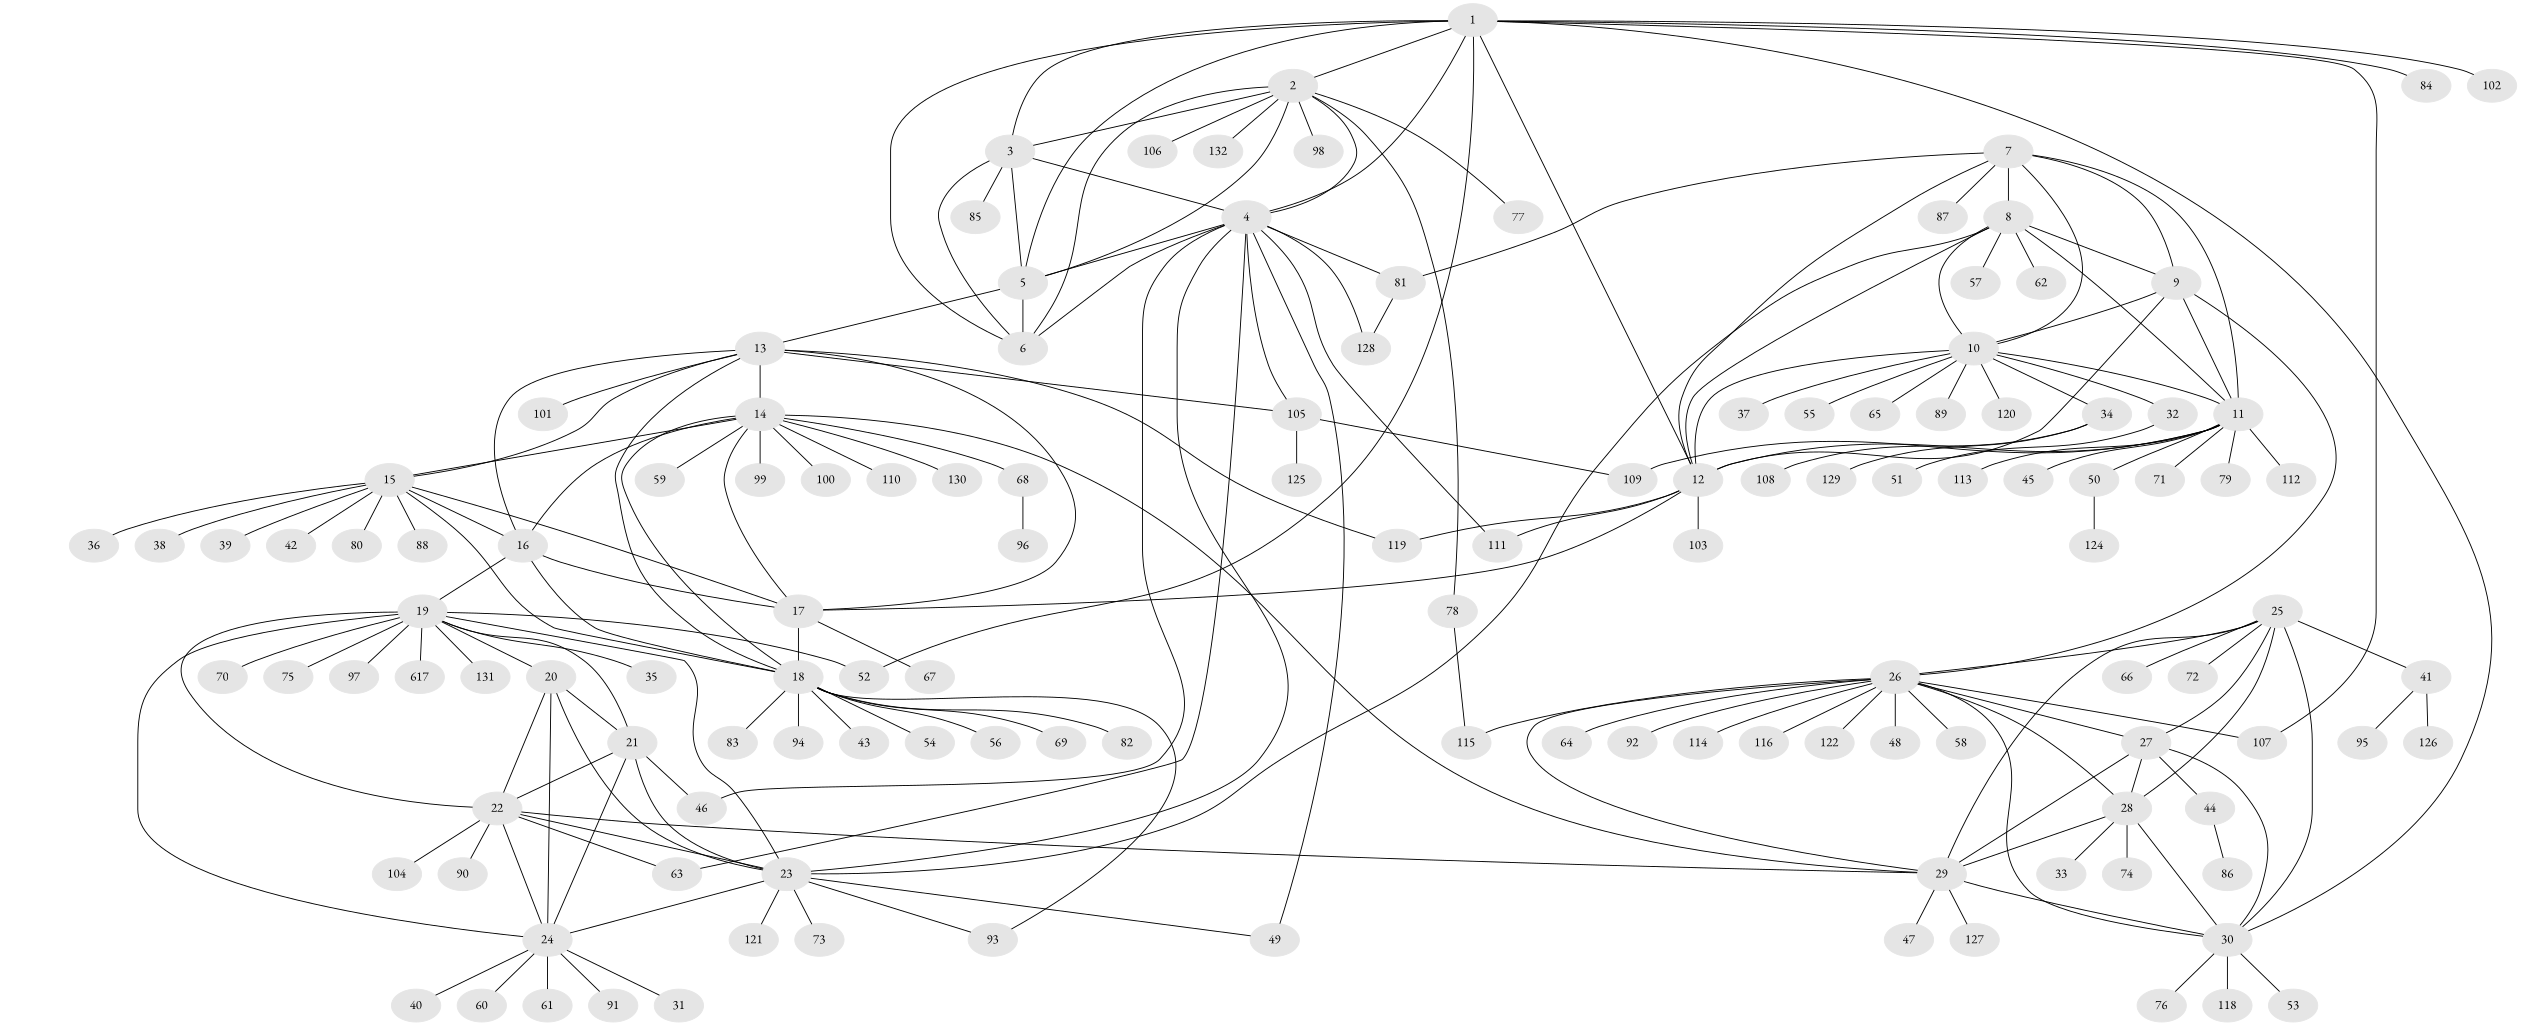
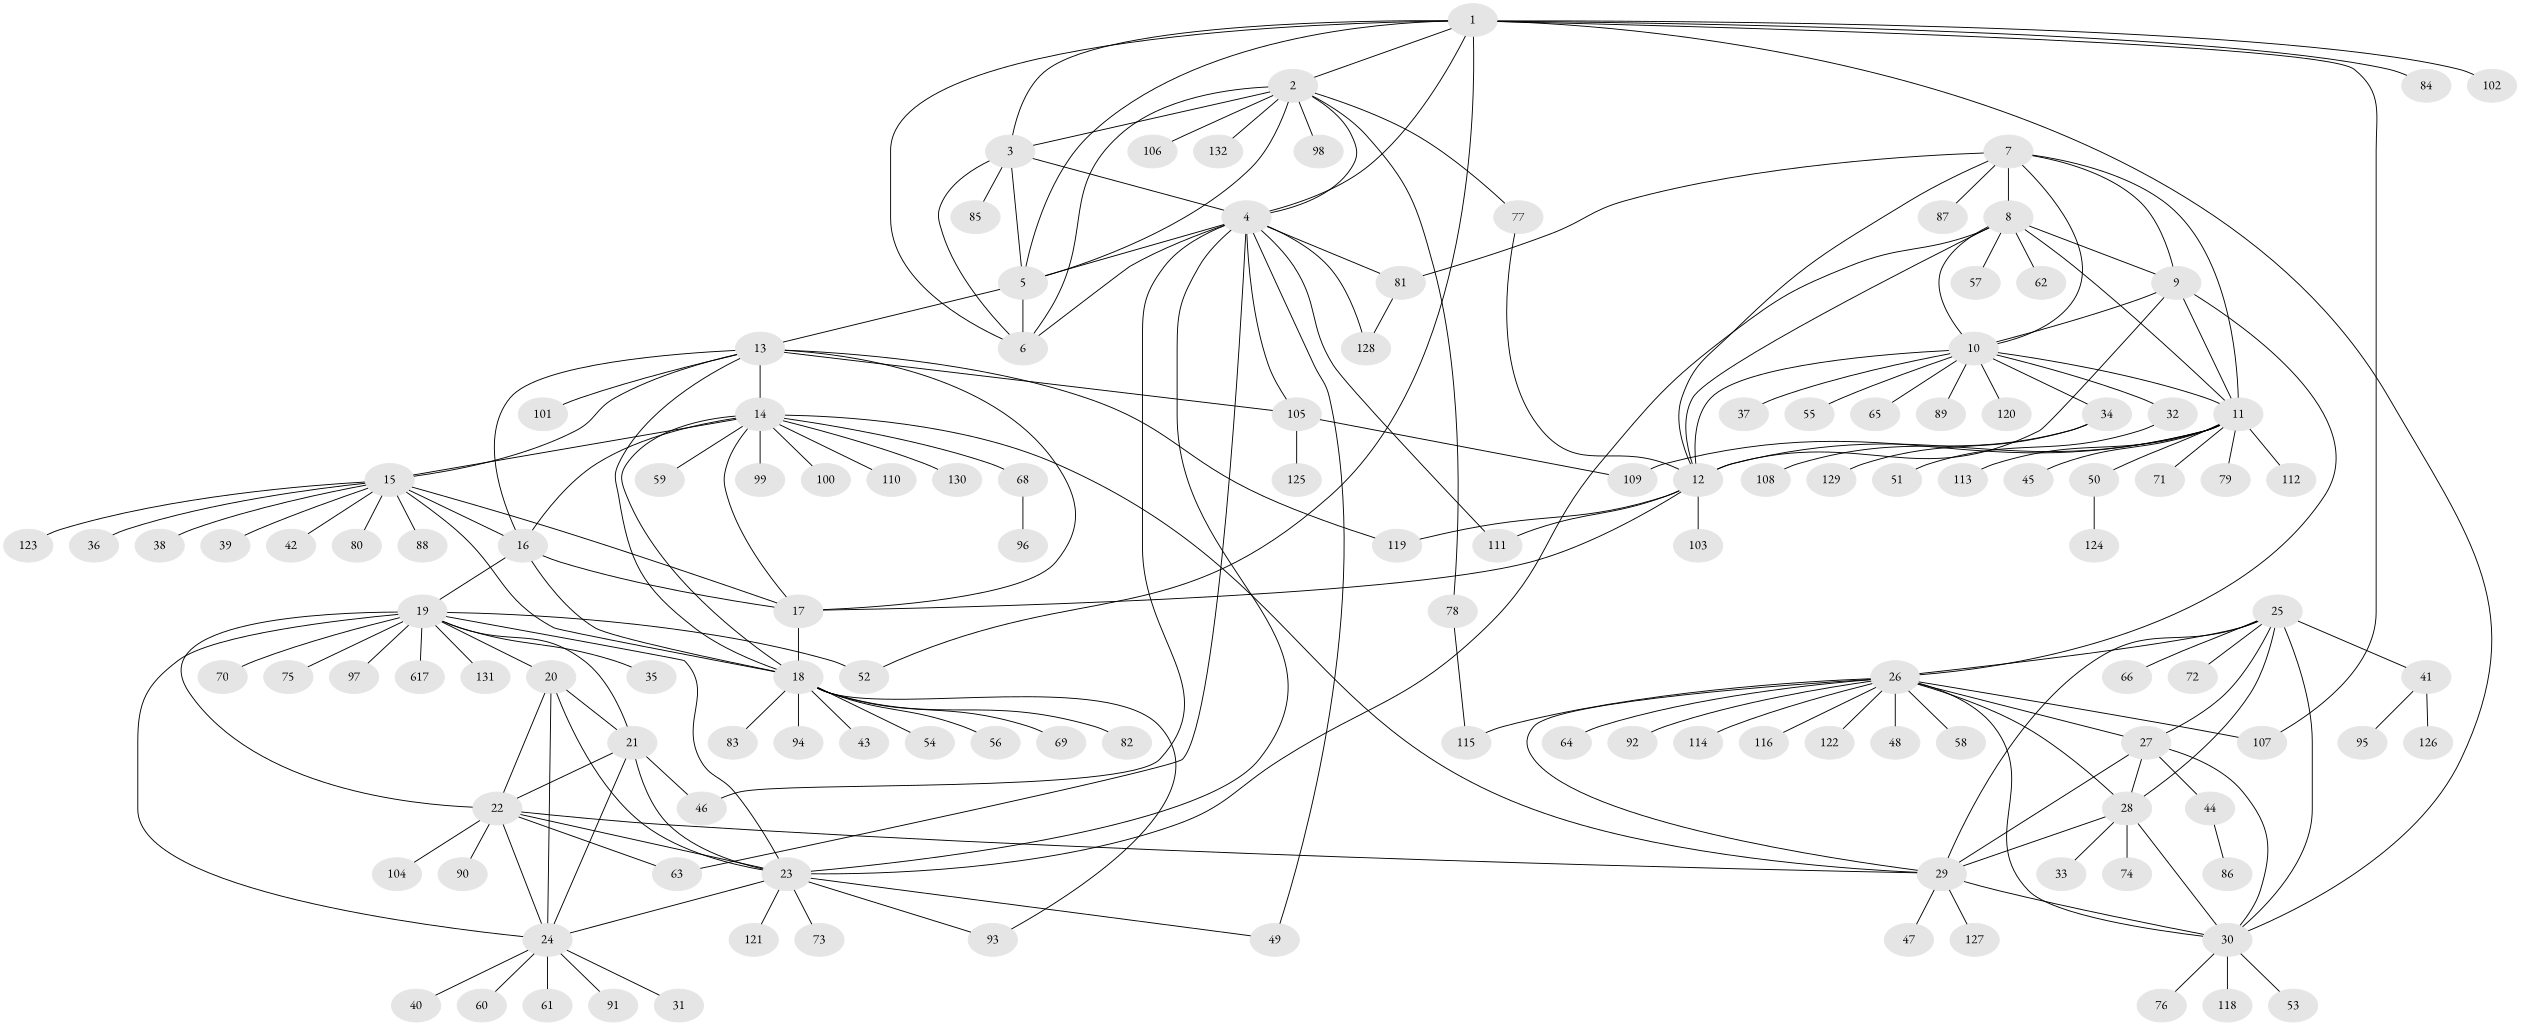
(1585, 250) -> (1526, 406)
none -> (28, 546)
(930, 677) -> none
